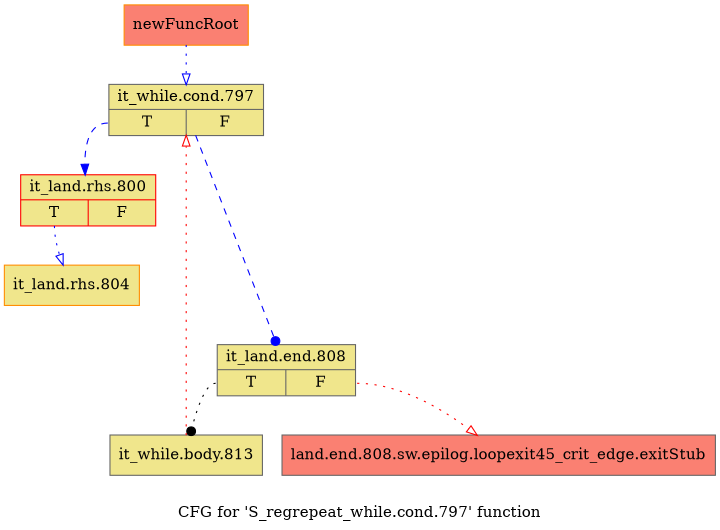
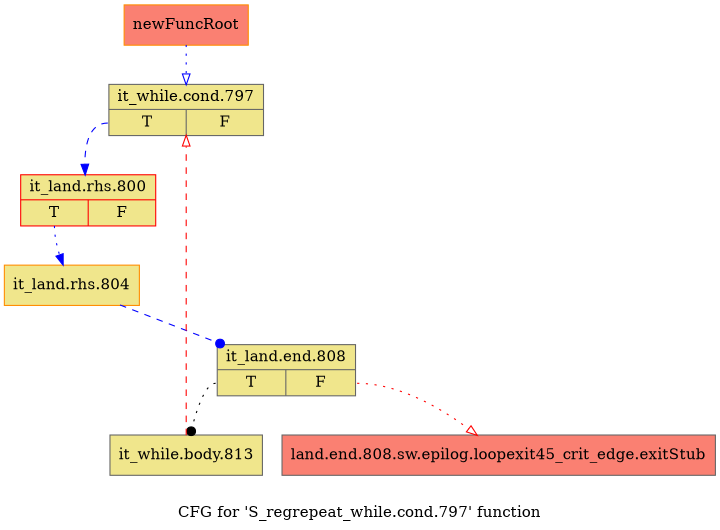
(235, 236) -> (168, 323)
(56, 241) -> (56, 241)
(186, 291) -> (186, 291)
